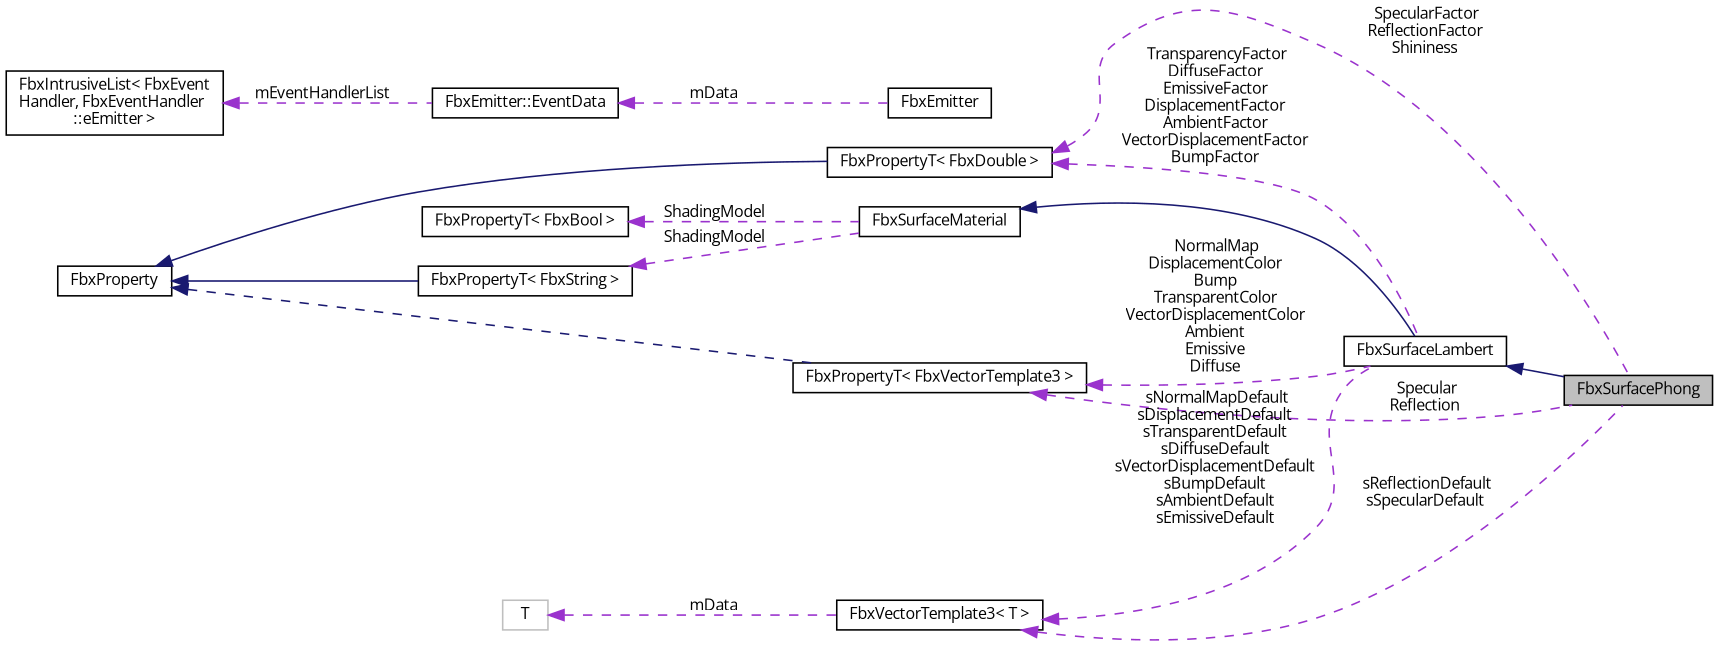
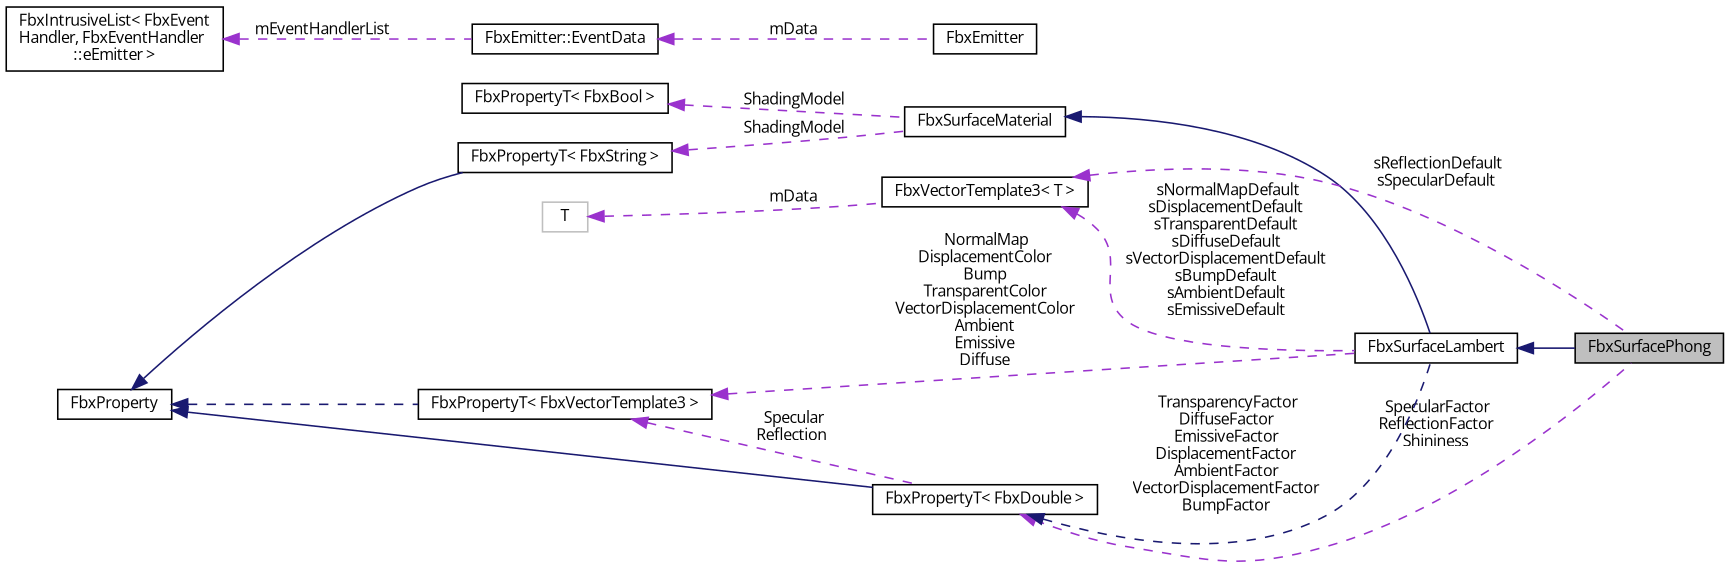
(1279, 186) -> (1279, 533)
(1309, 419) -> (783, 454)
